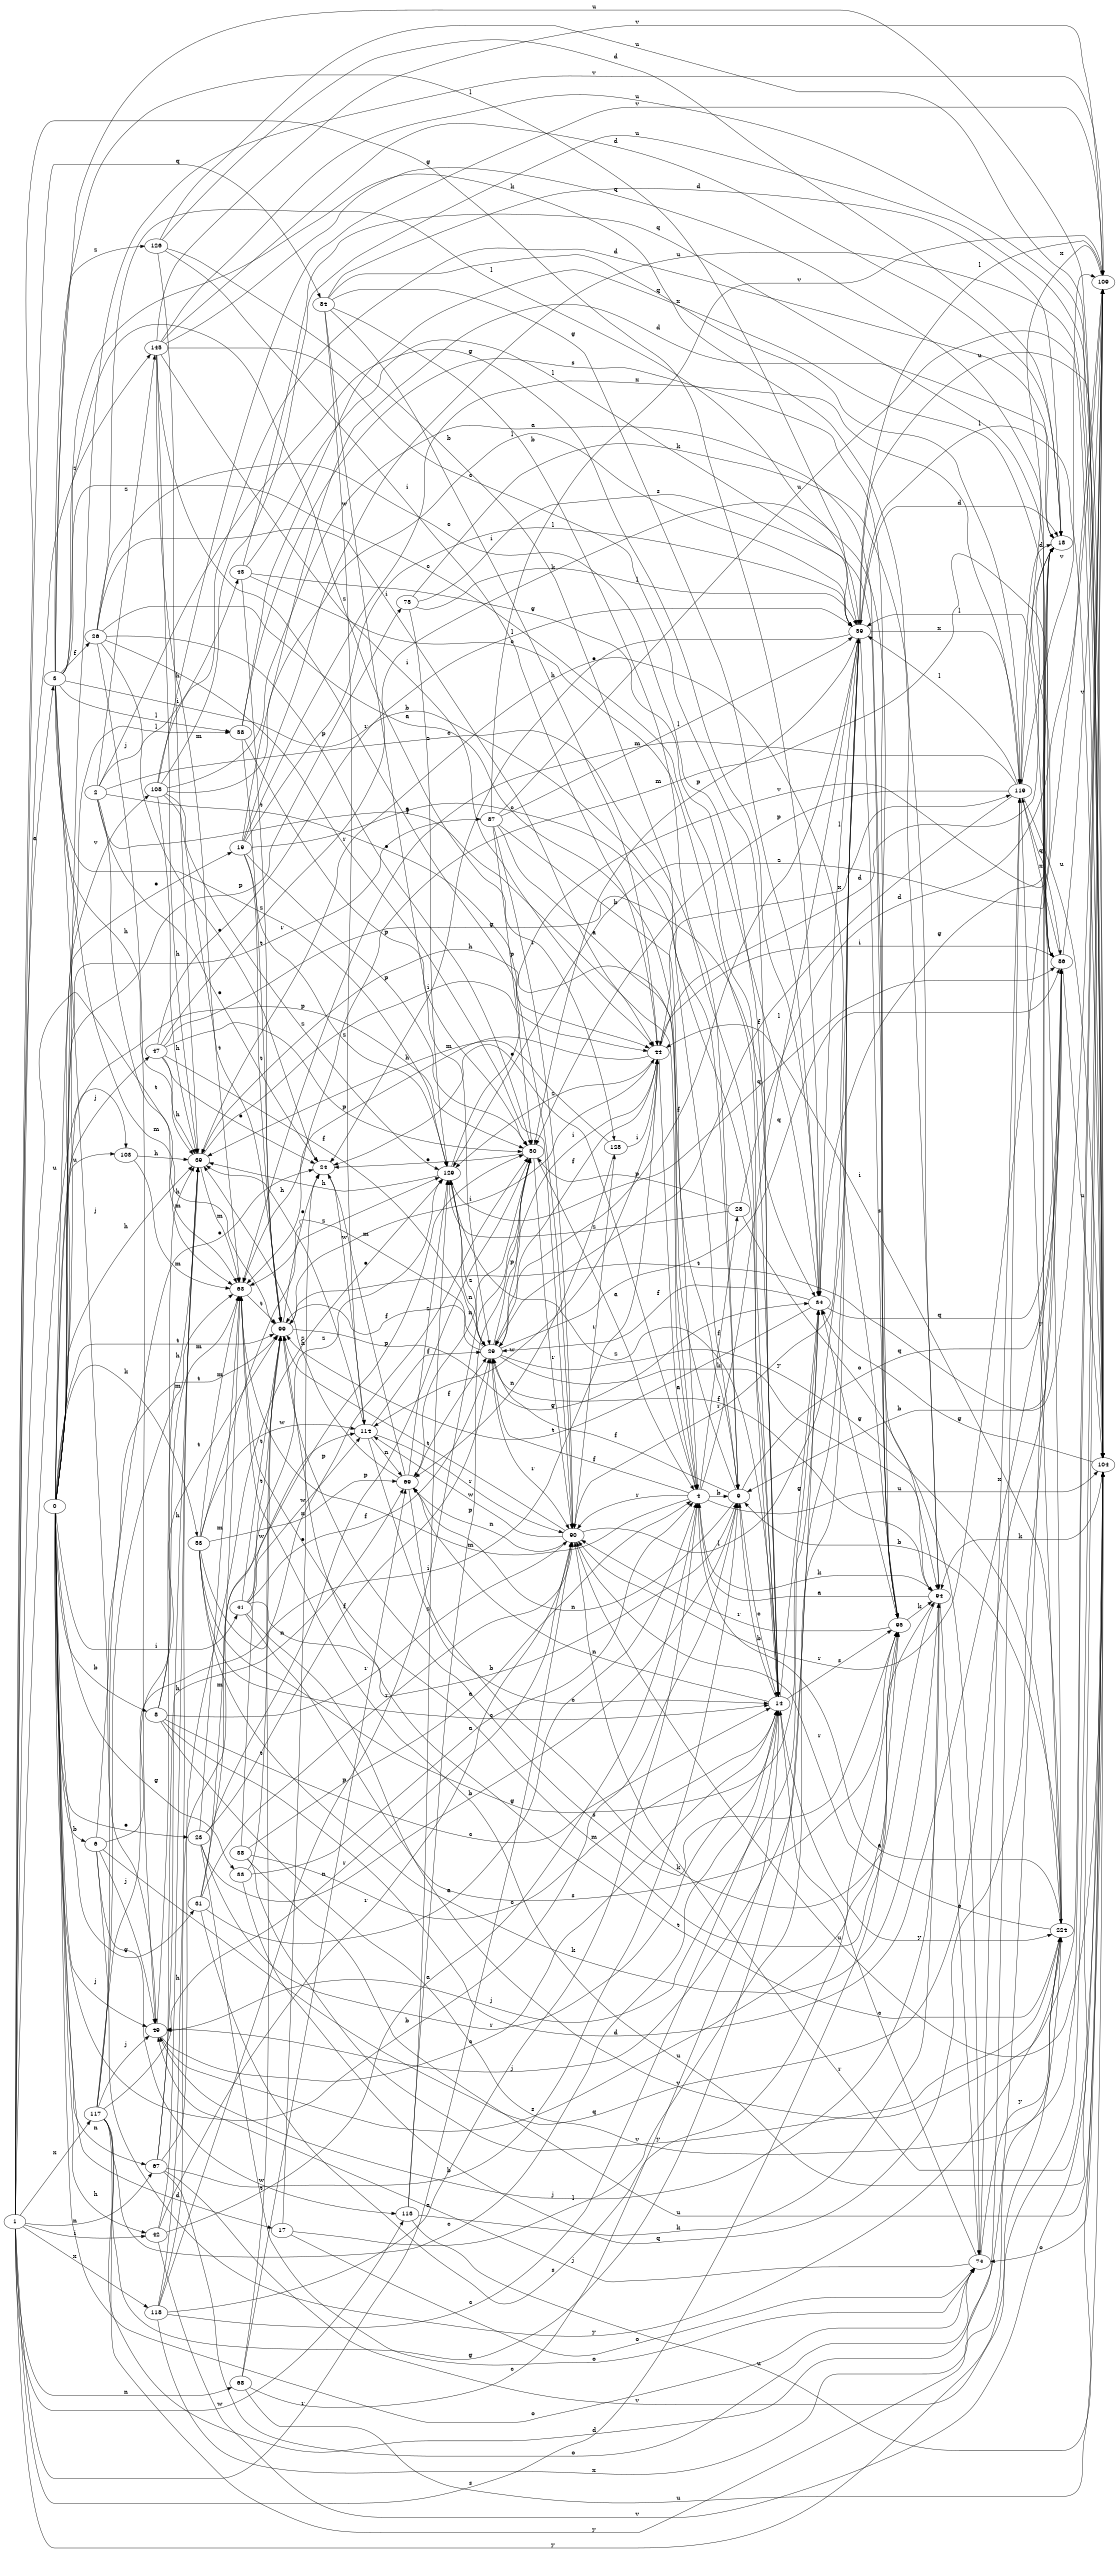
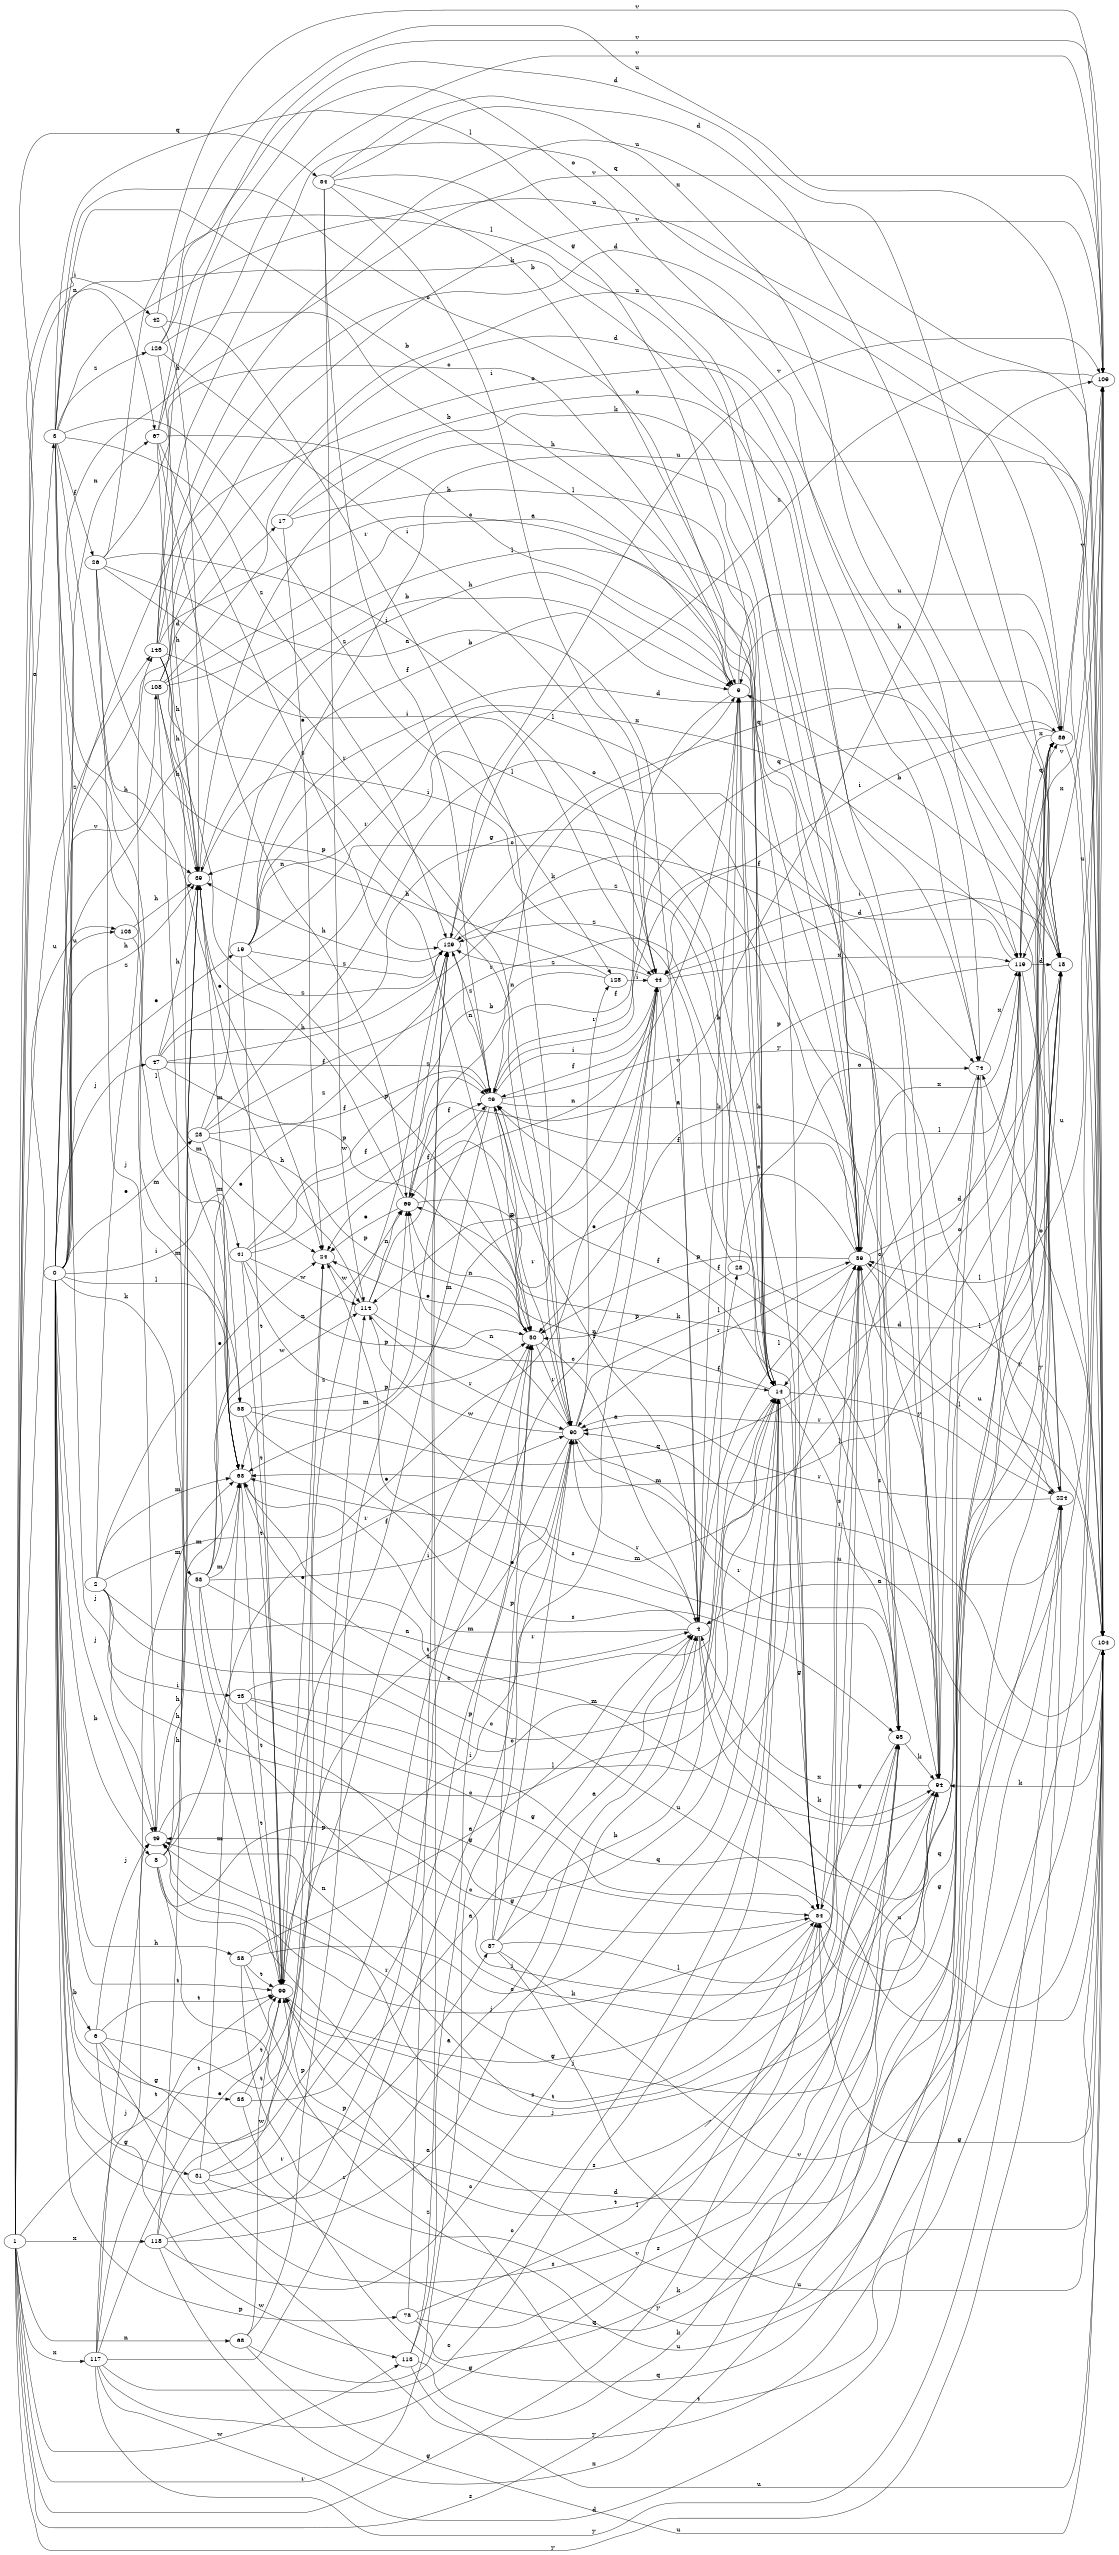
(778, 763) -> (767, 662)
none -> (851, 877)
(900, 1351) -> (900, 591)
(819, 1593) -> (819, 1777)
(557, 1845) -> (671, 2188)
(481, 1942) -> none
(68, 2042) -> (69, 1782)
